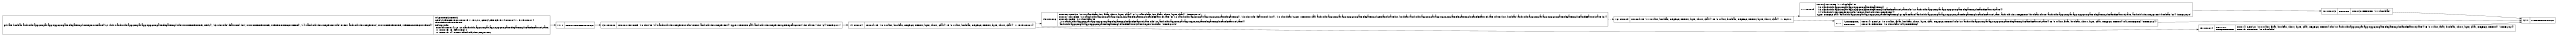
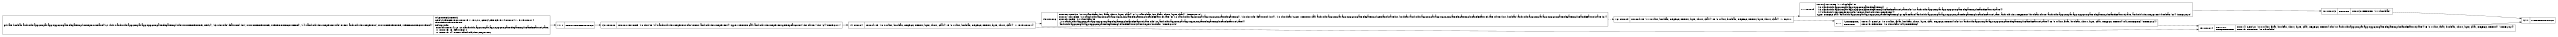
(2339, 21) -> (2177, 26)
